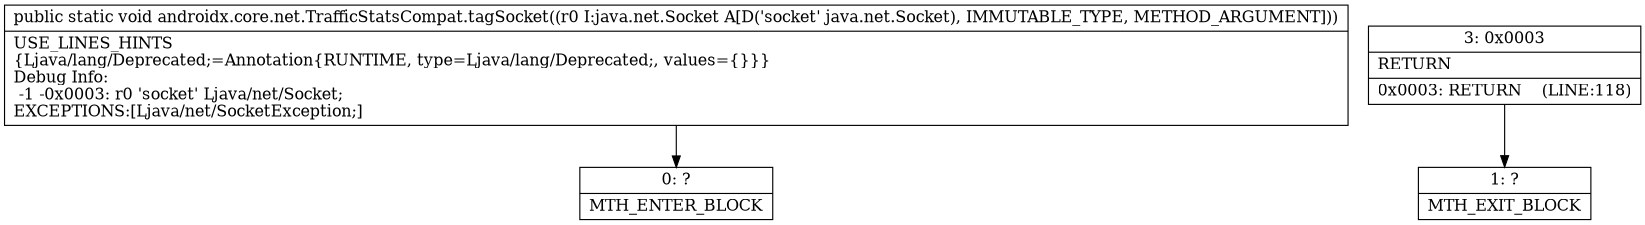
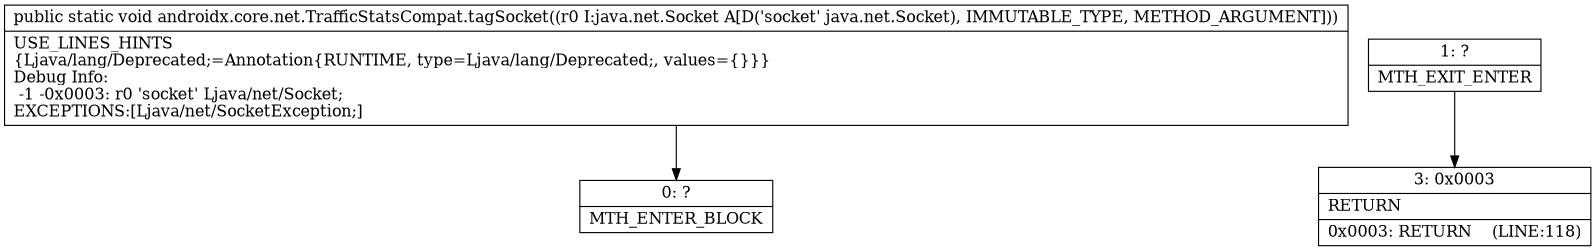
(1505, 130) -> (1455, 124)
(1505, 206) -> (1455, 78)
